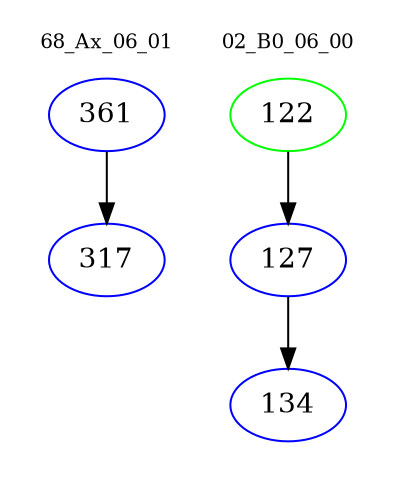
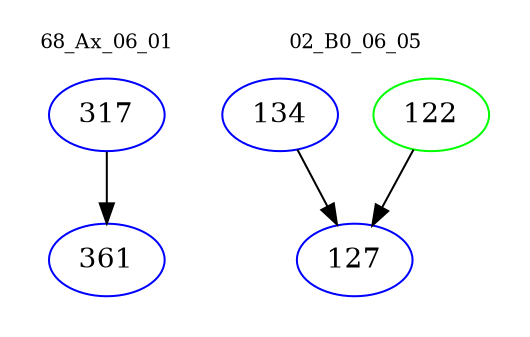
(288, 43) -> (356, 43)
(107, 178) -> (107, 178)
(288, 323) -> (312, 178)
